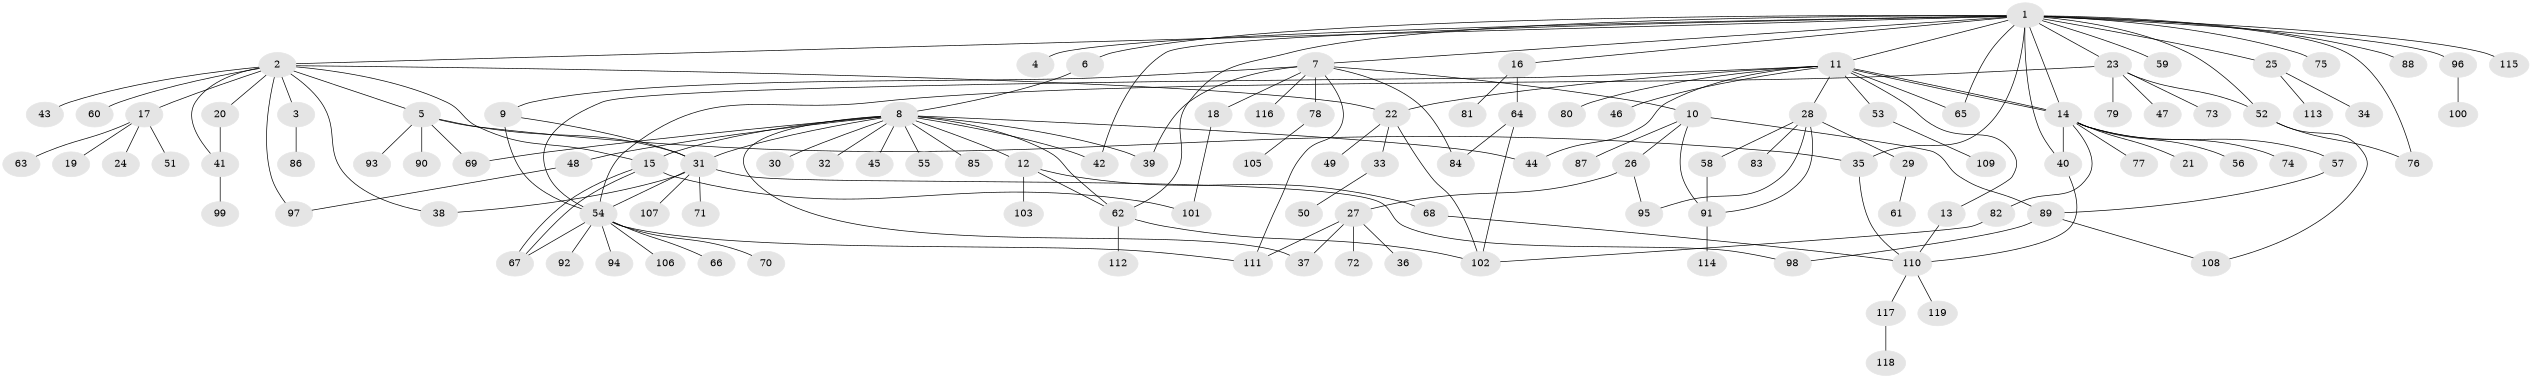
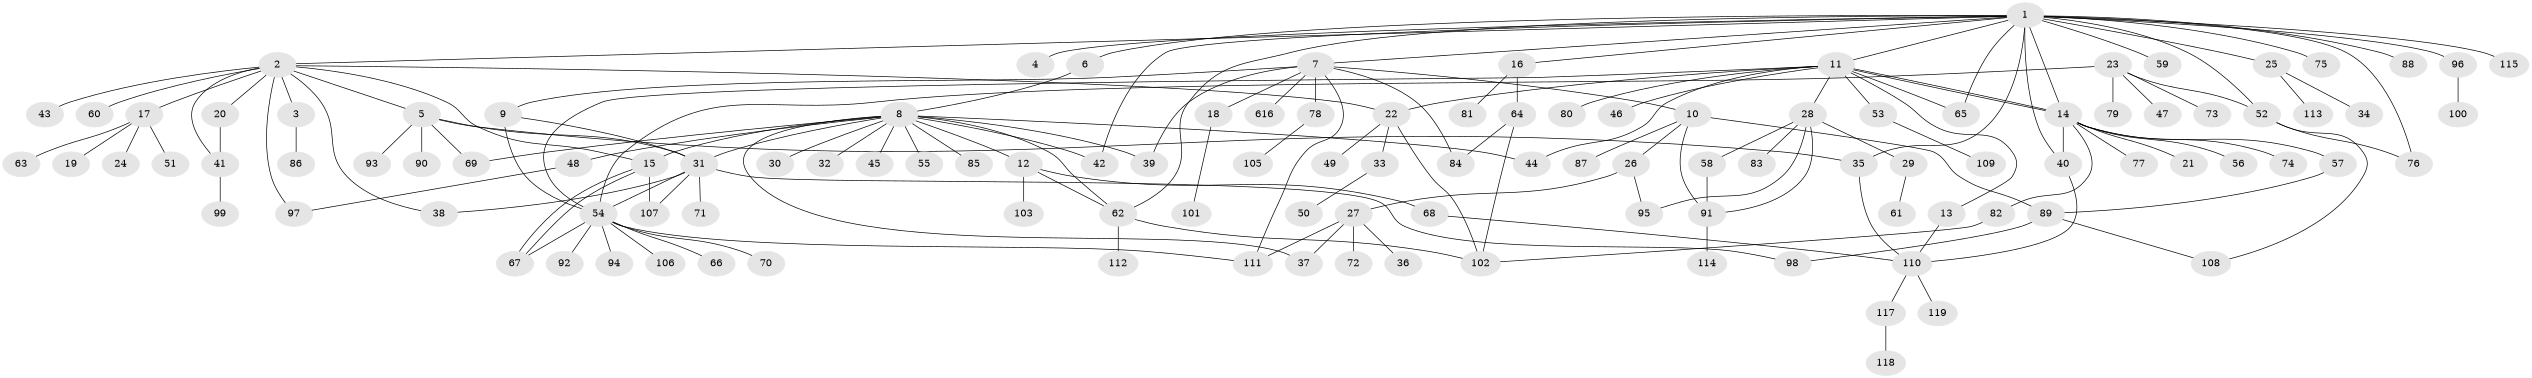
(2069, 40) -> none
(1265, 115) -> (1265, 115)
(918, 196) -> (650, 194)
